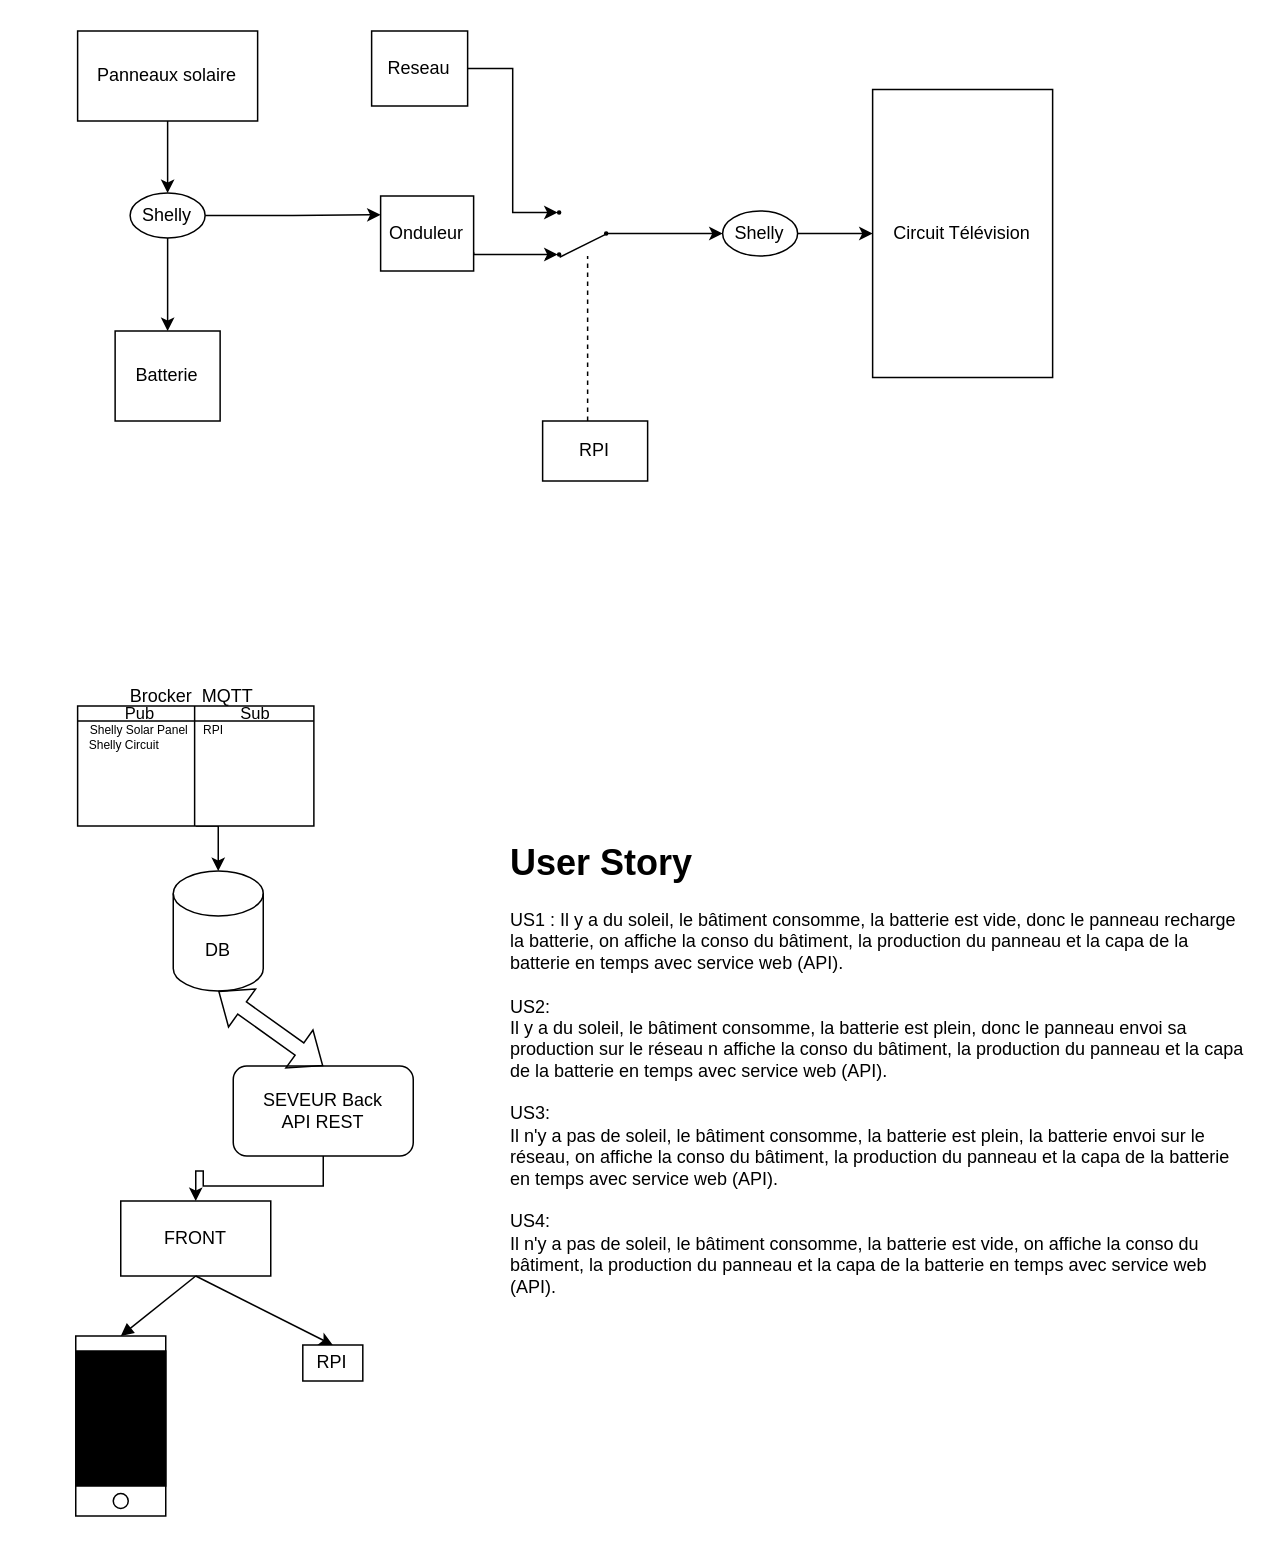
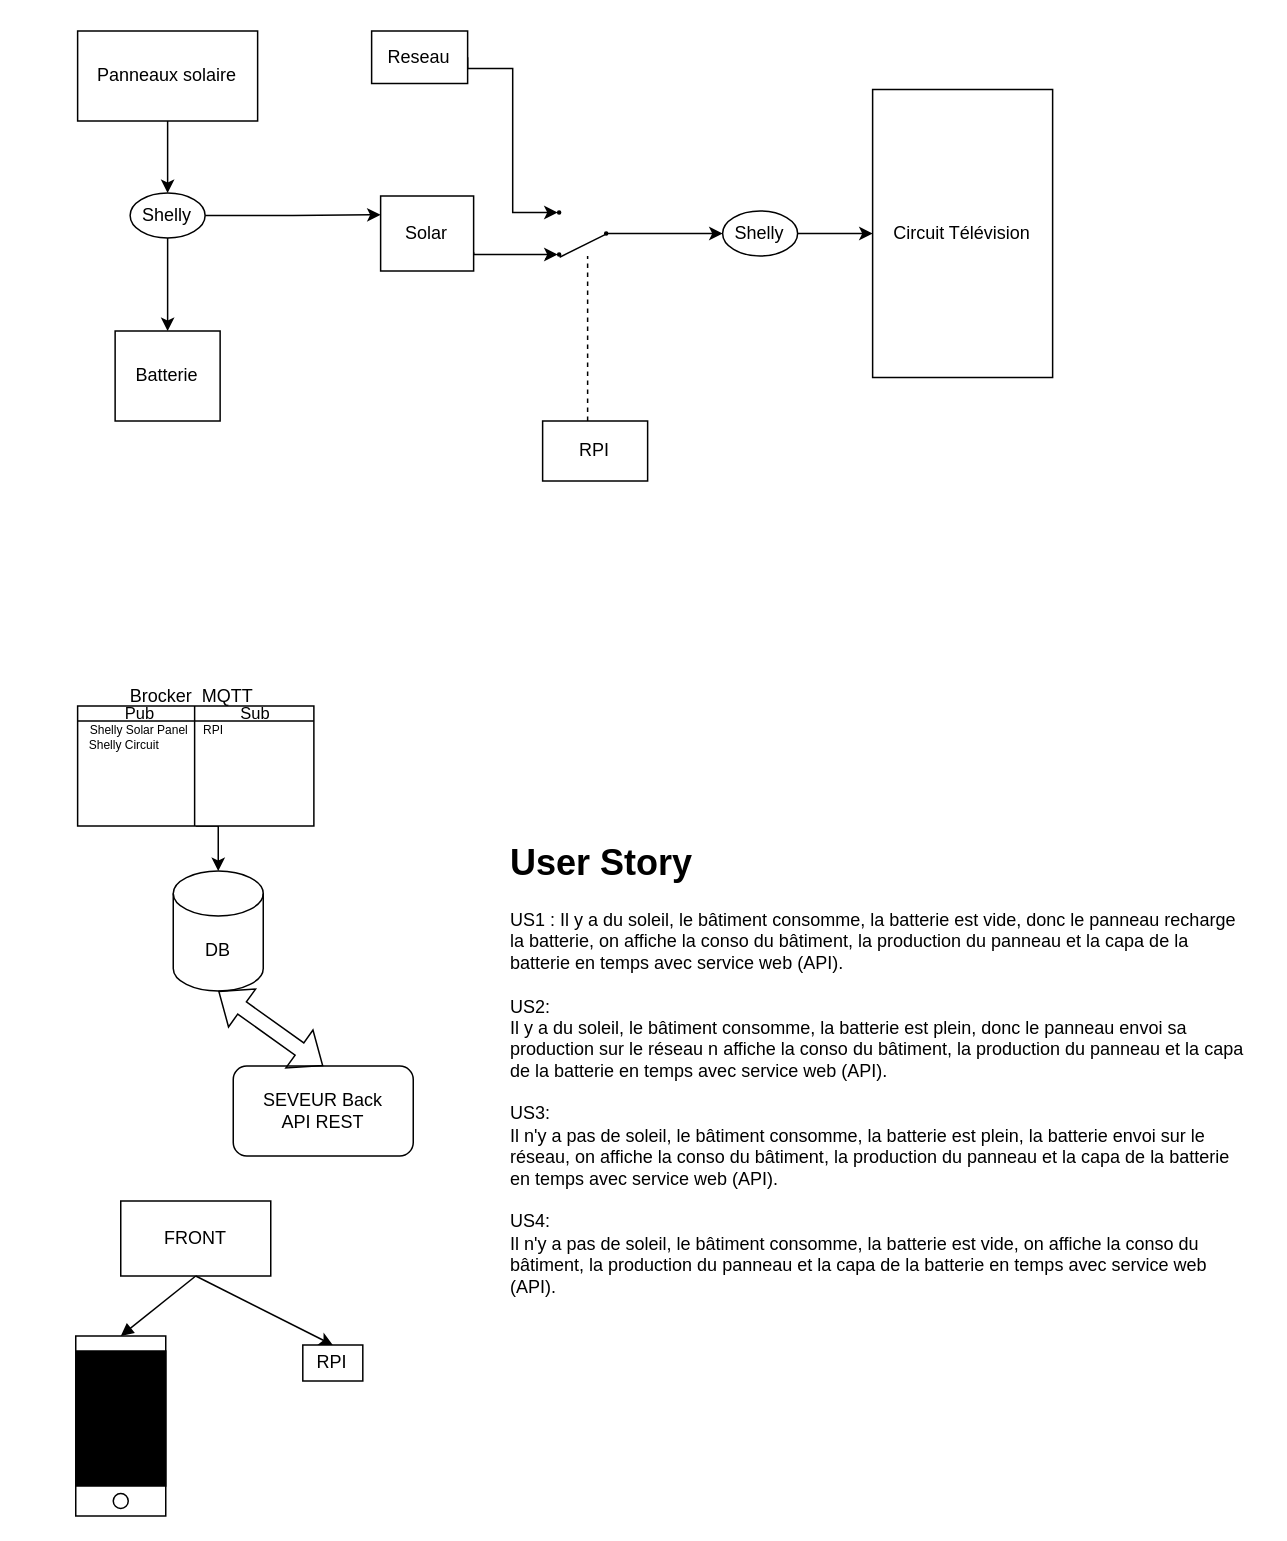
(420, 68) -> (420, 57)
(427, 233) -> (427, 233)
(257, 1186) -> none
